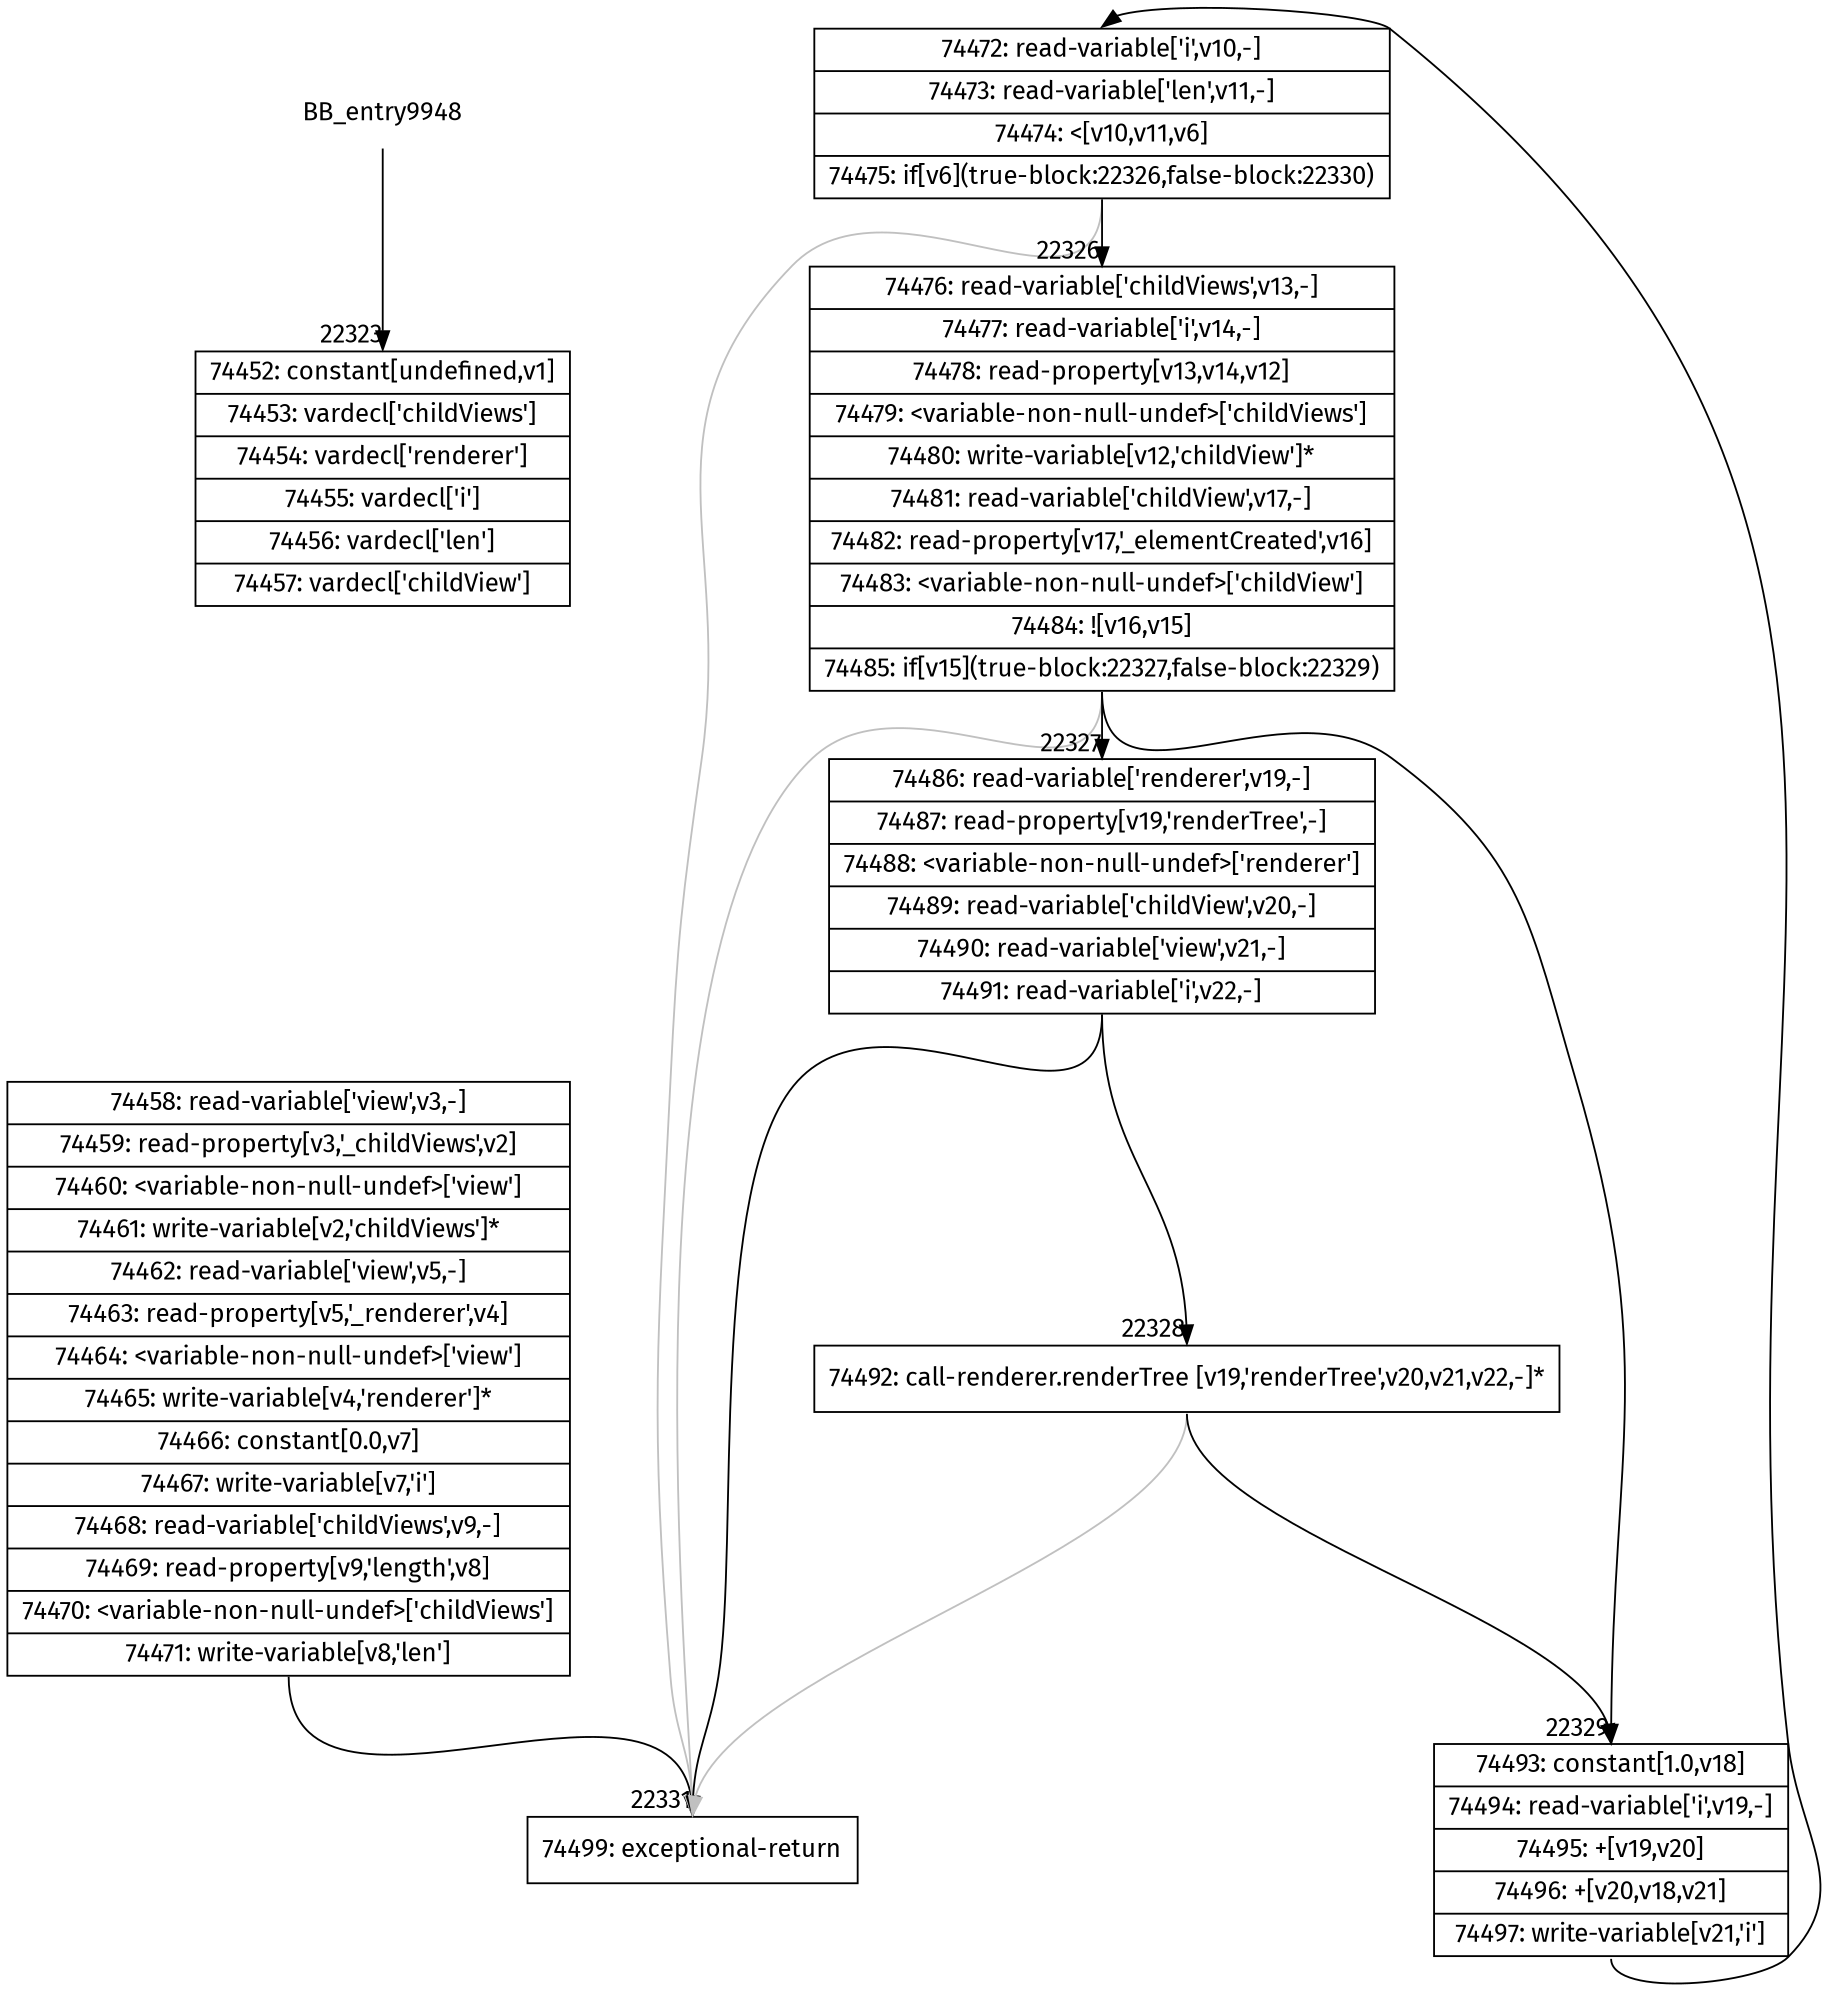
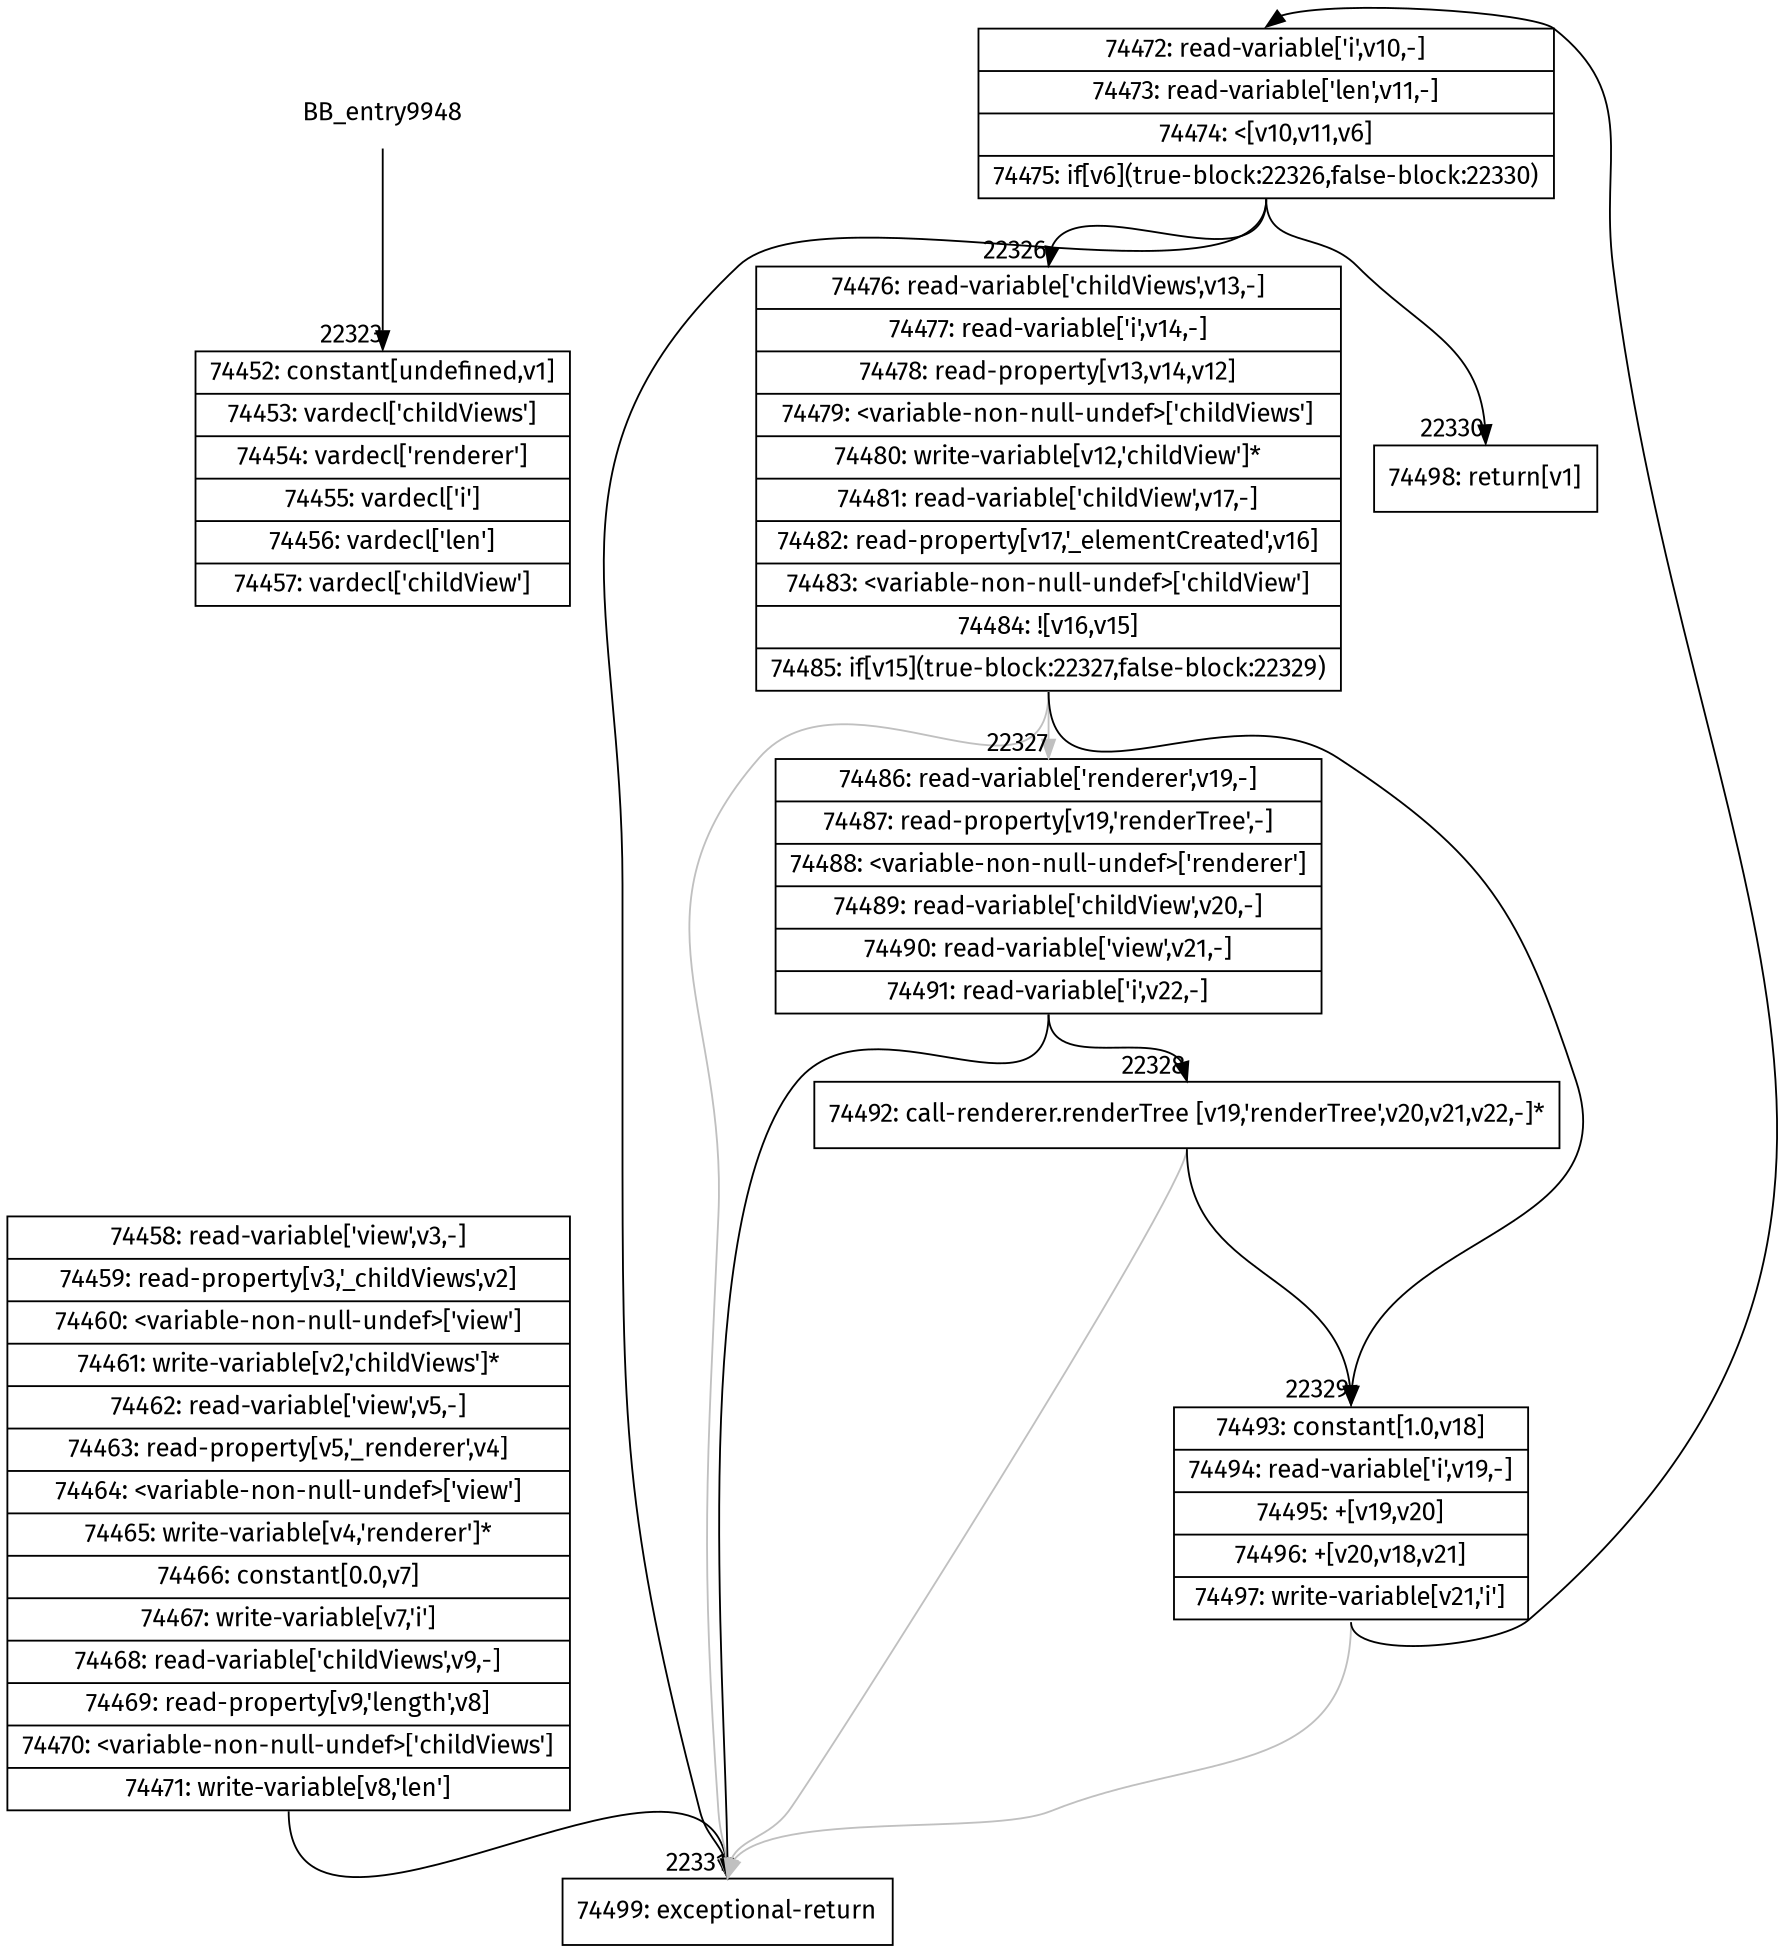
none -> (1486, 479)
(1102, 716) -> (1049, 716)
(690, 842) -> (618, 772)
none -> (1081, 1801)
